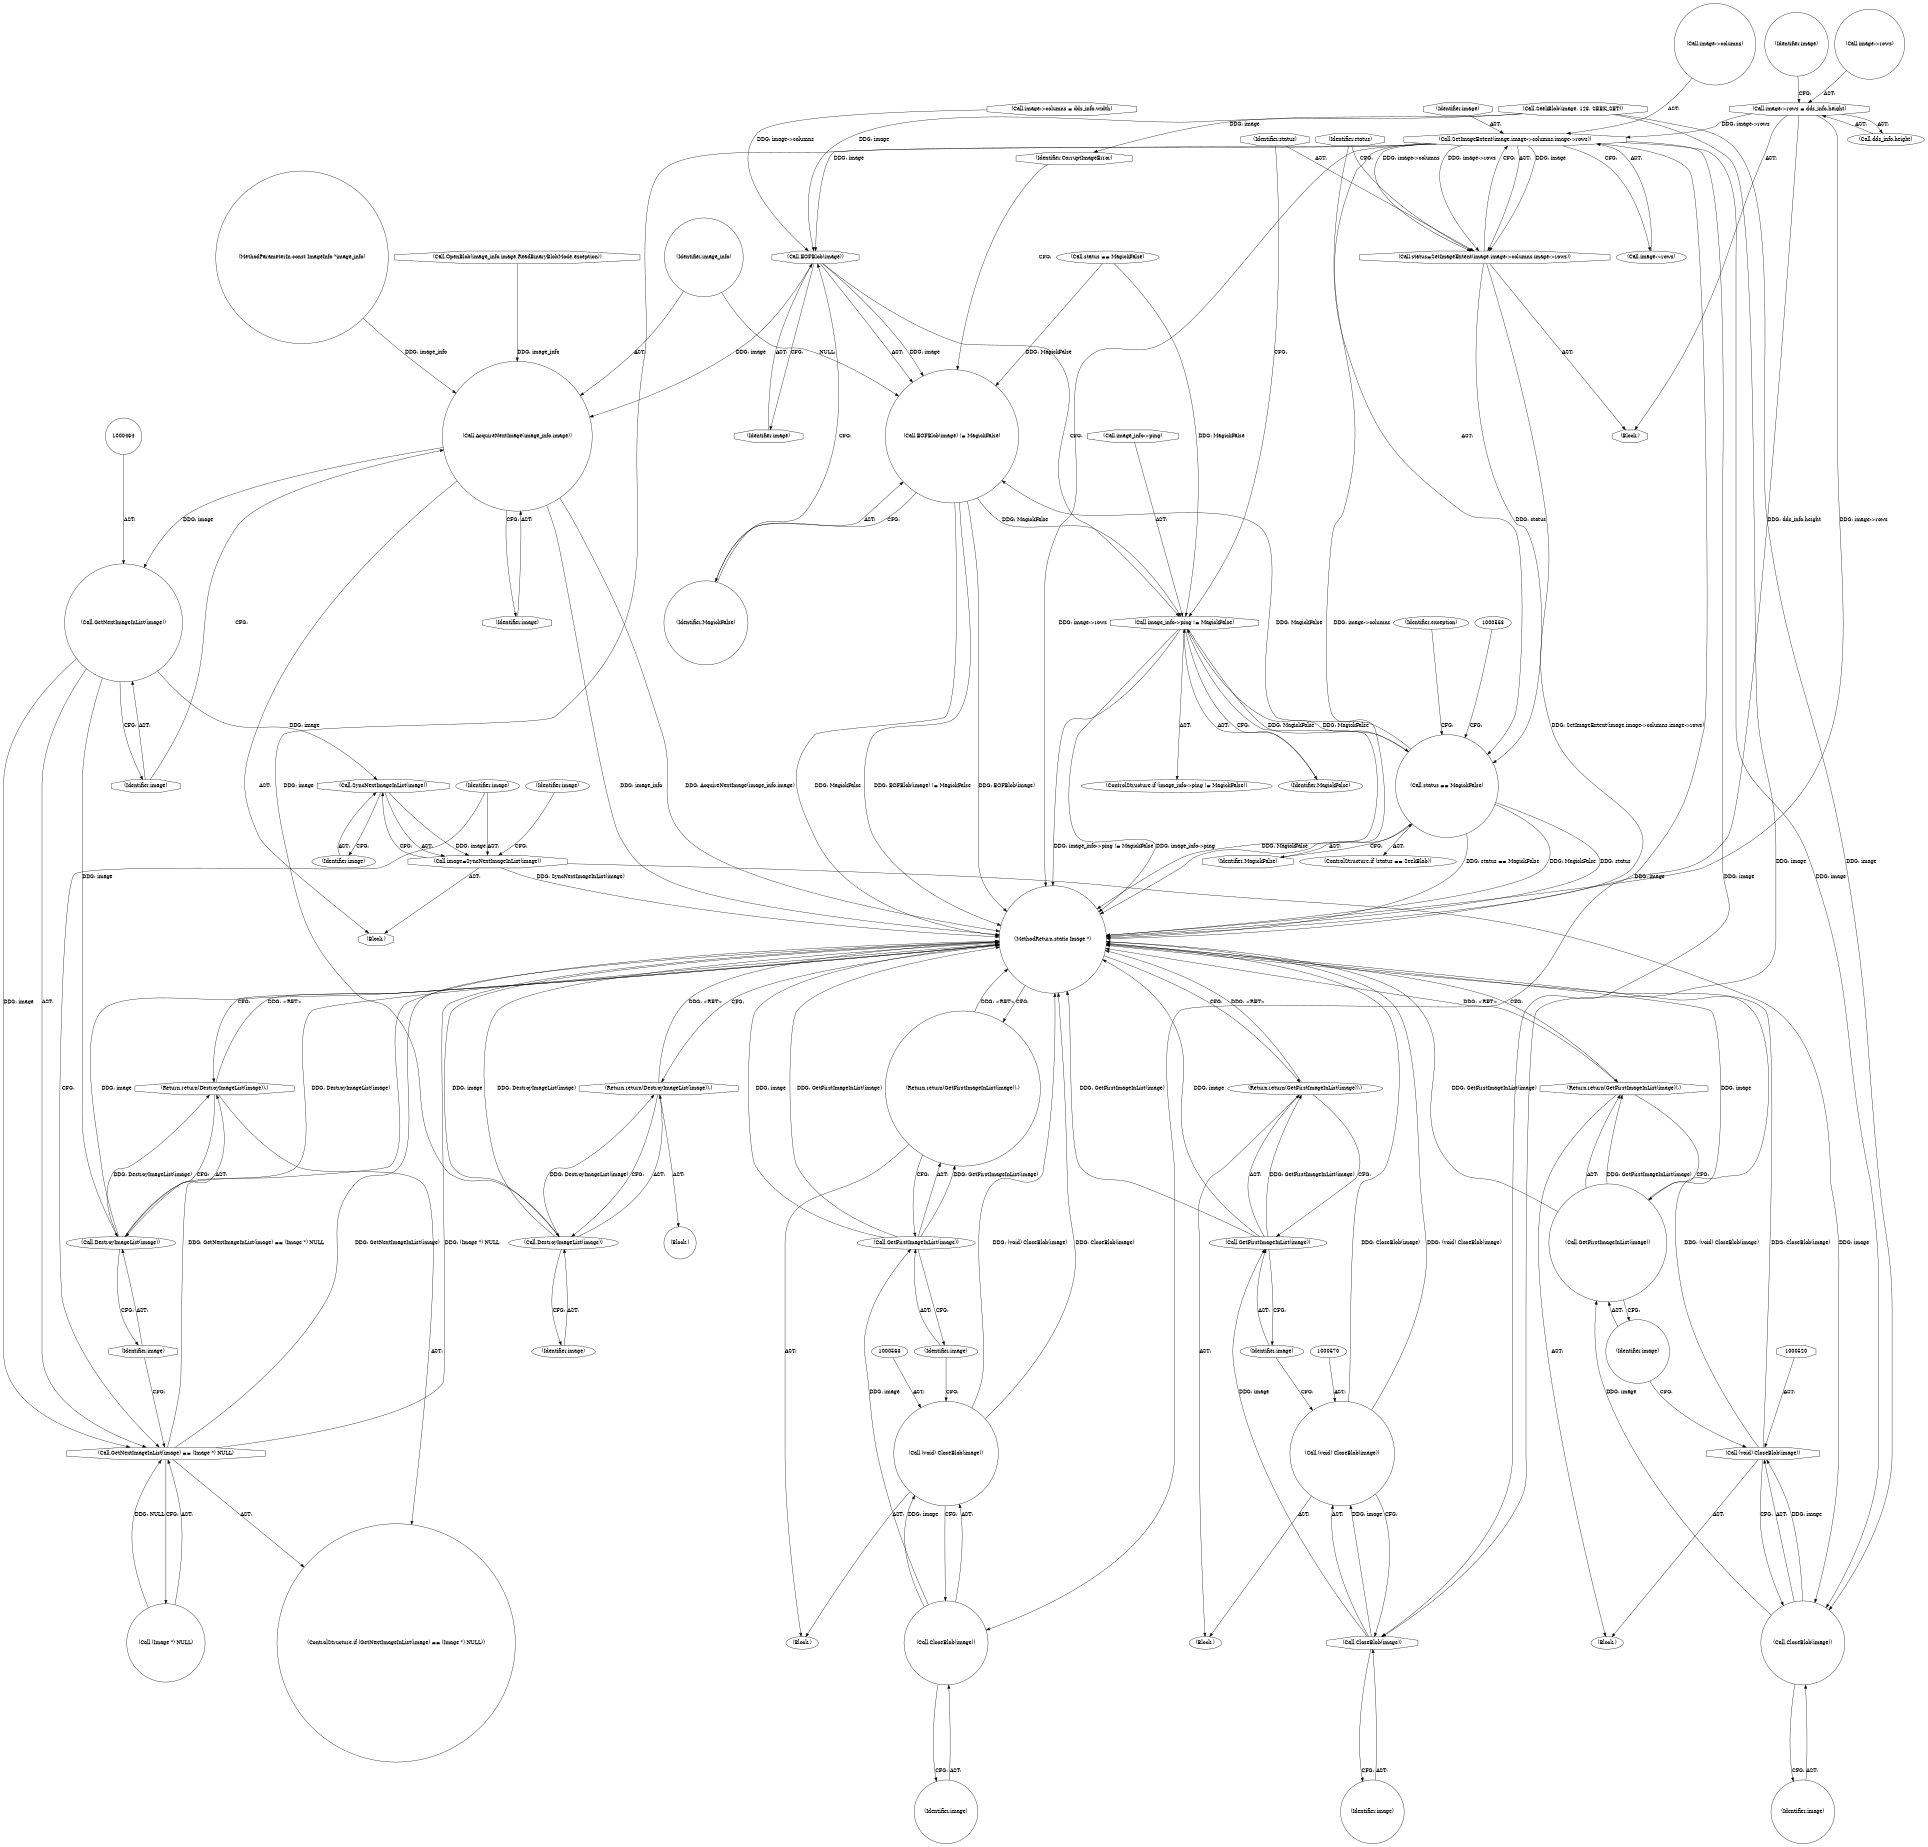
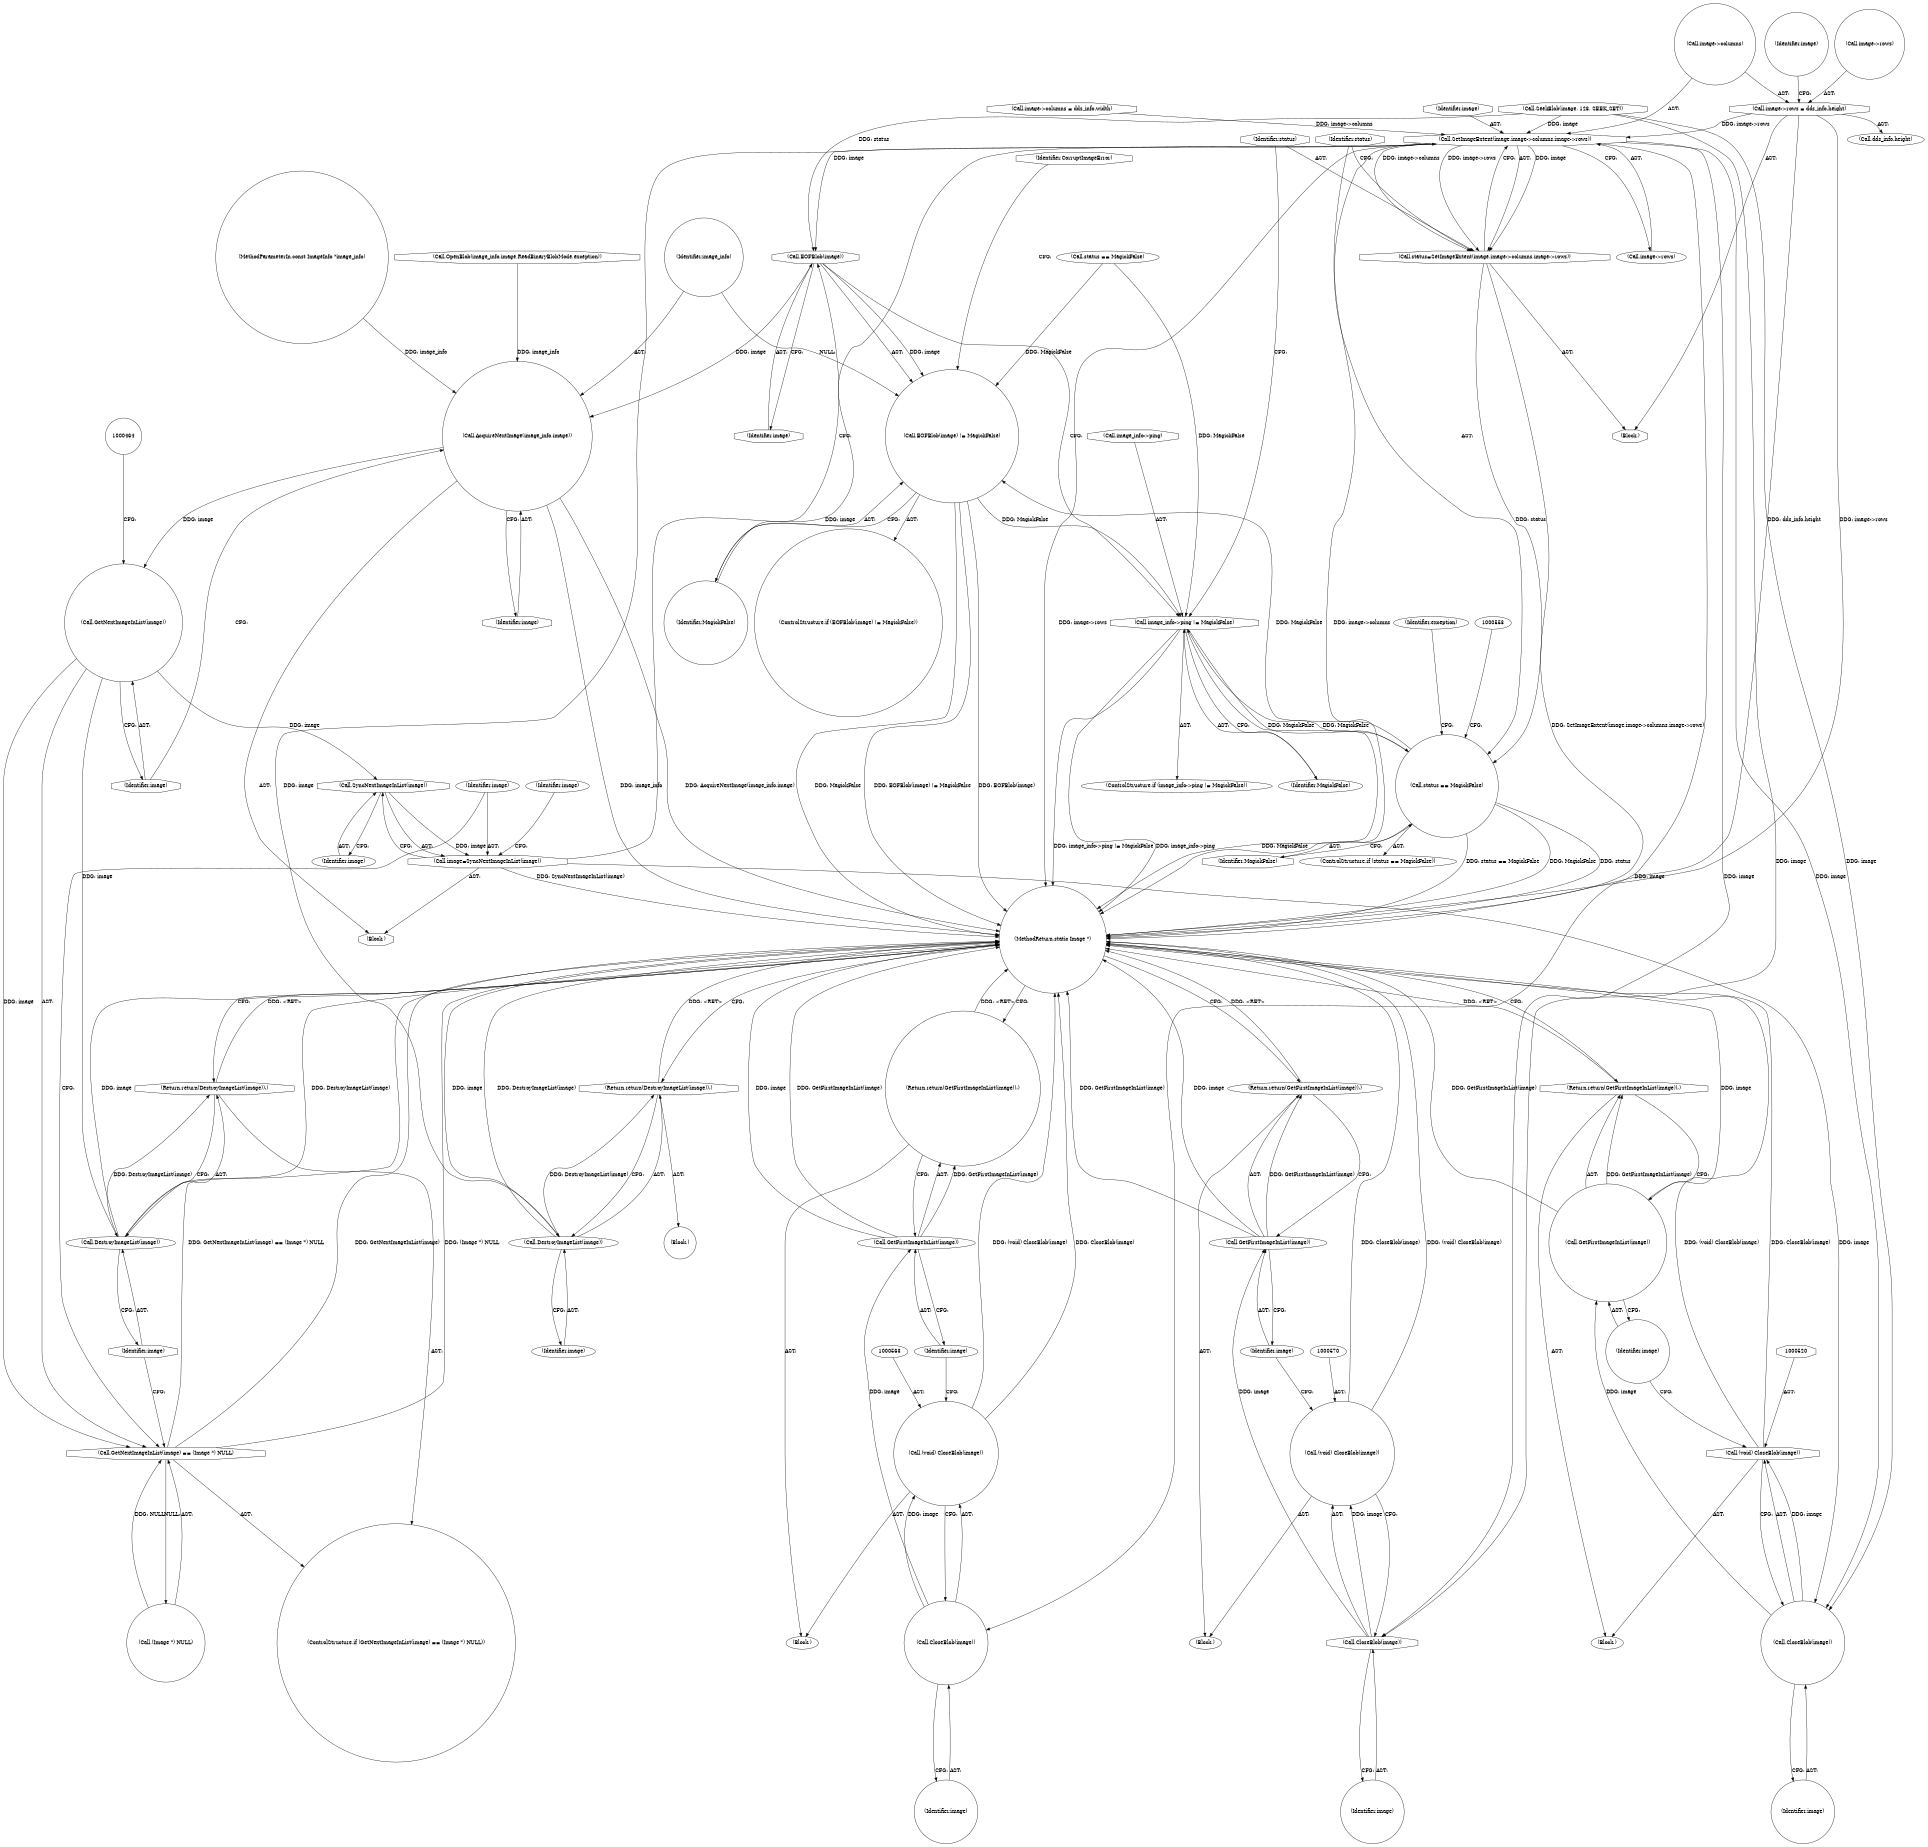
(803, 120) -> (1280, 124)
(1222, 123) -> (1546, 124)
(1849, 124) -> (1765, 87)
(874, 140) -> (874, 140)
none -> (841, 411)
(131, 520) -> (131, 520)
none -> (848, 623)
(1378, 862) -> (1378, 862)
(173, 1515) -> (173, 1515)
